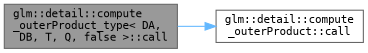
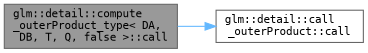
(290, 26) -> (290, 26)
